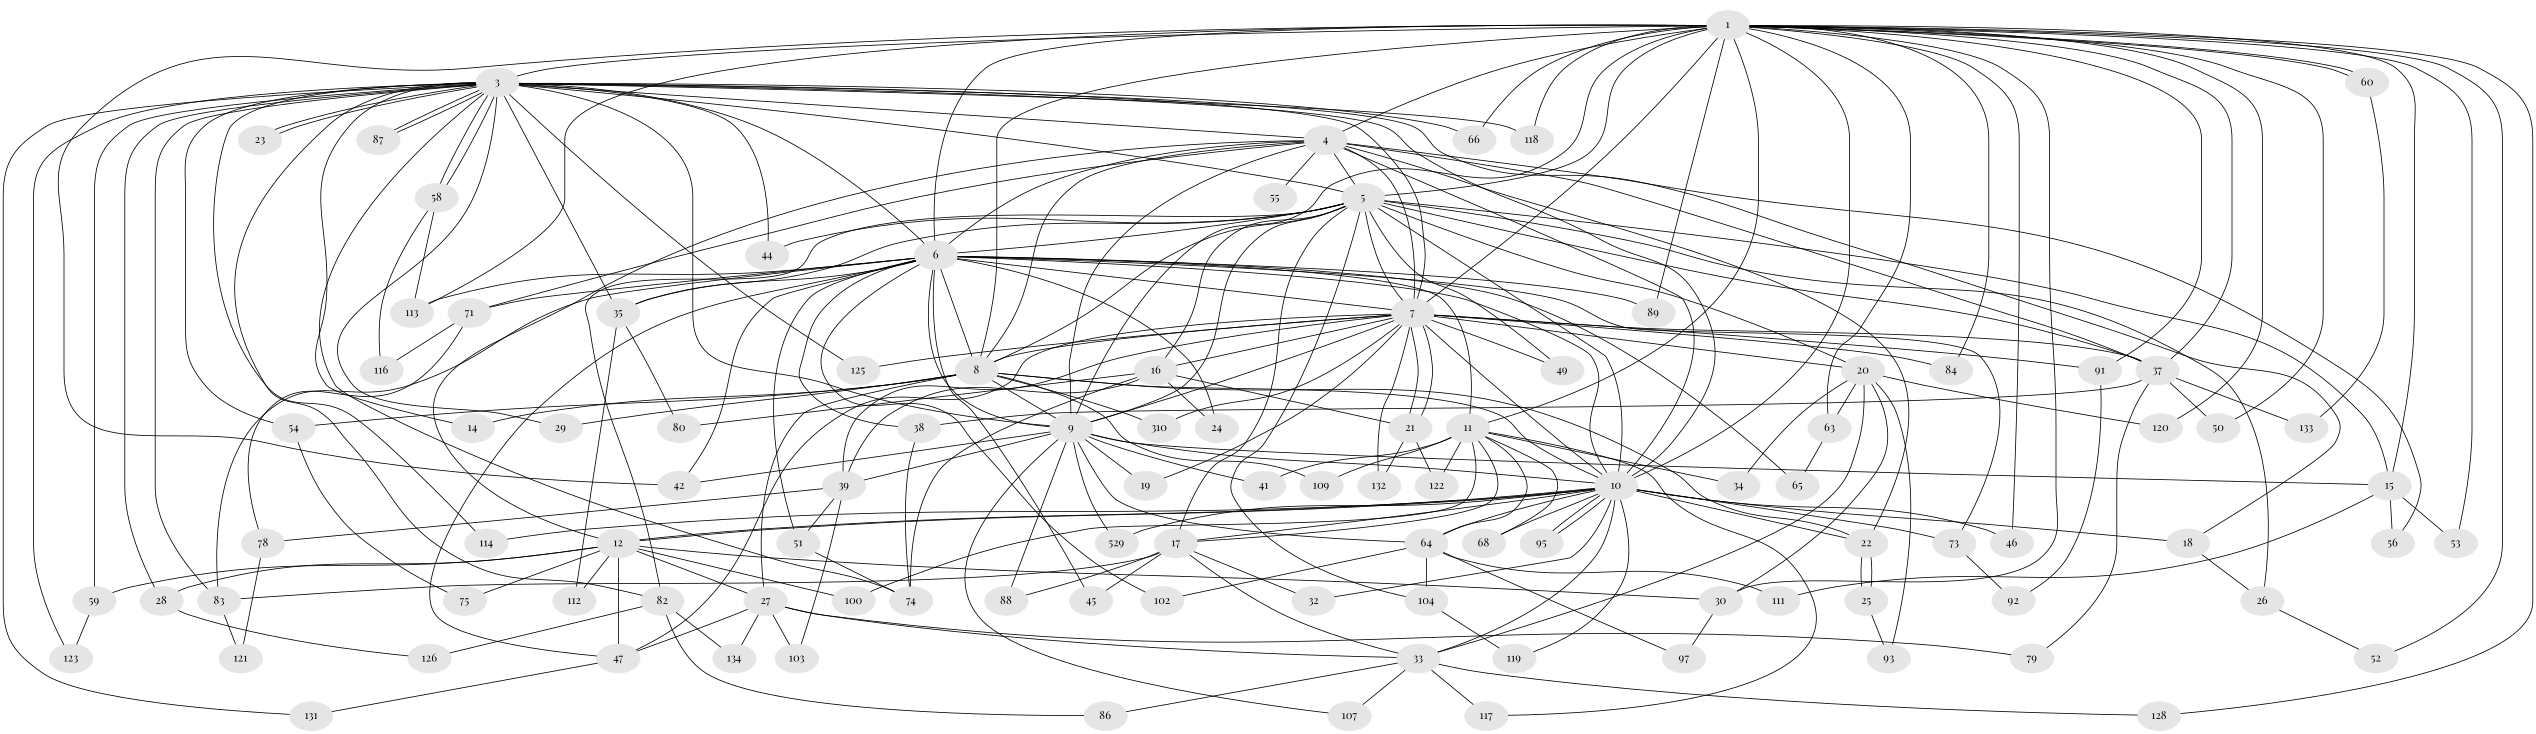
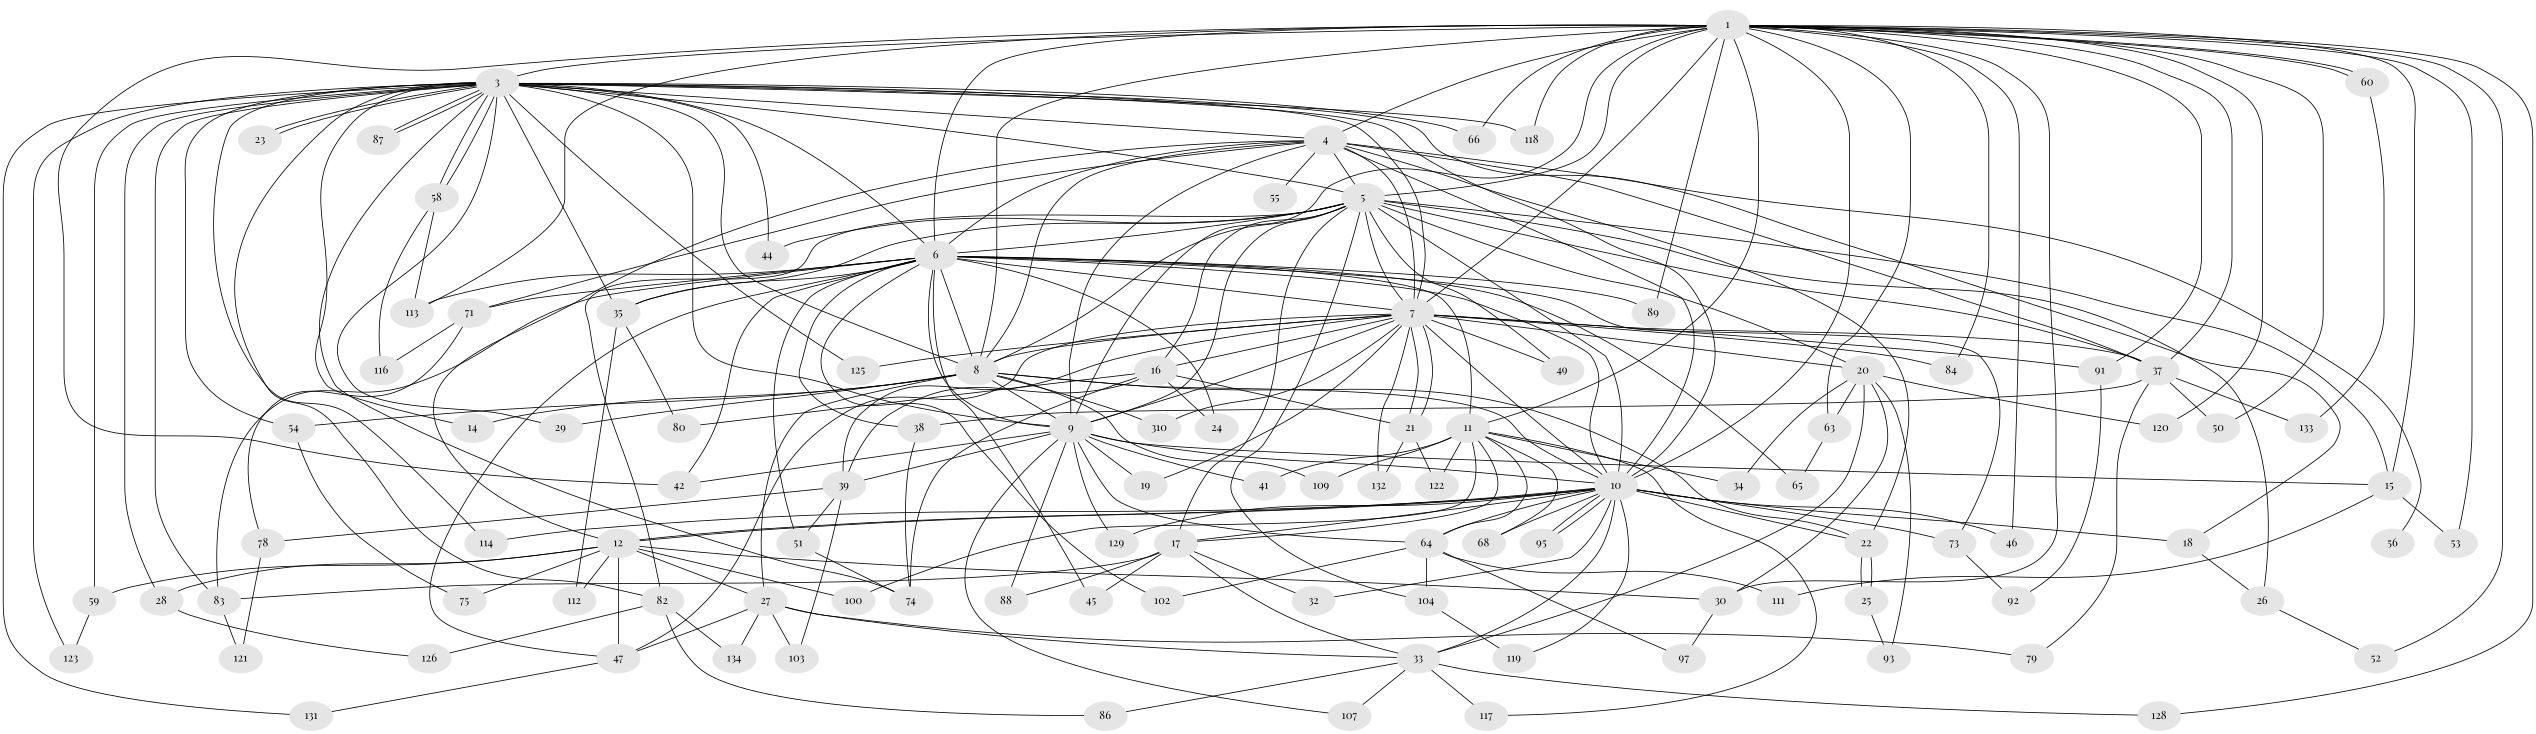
none -> (721, 221)
(2391, 515) -> none
(1117, 543) -> (1117, 543)
